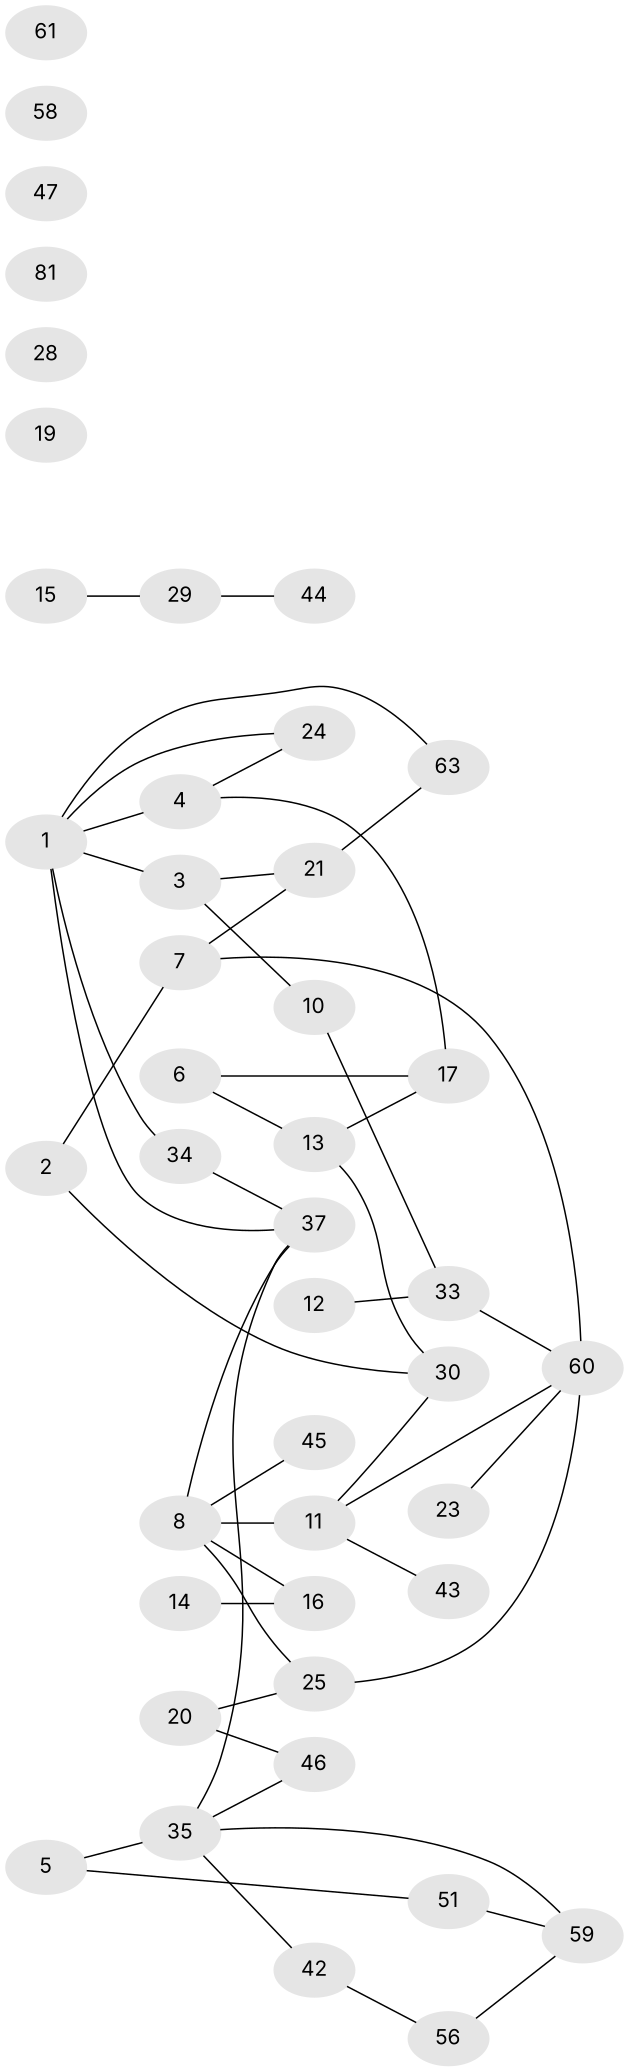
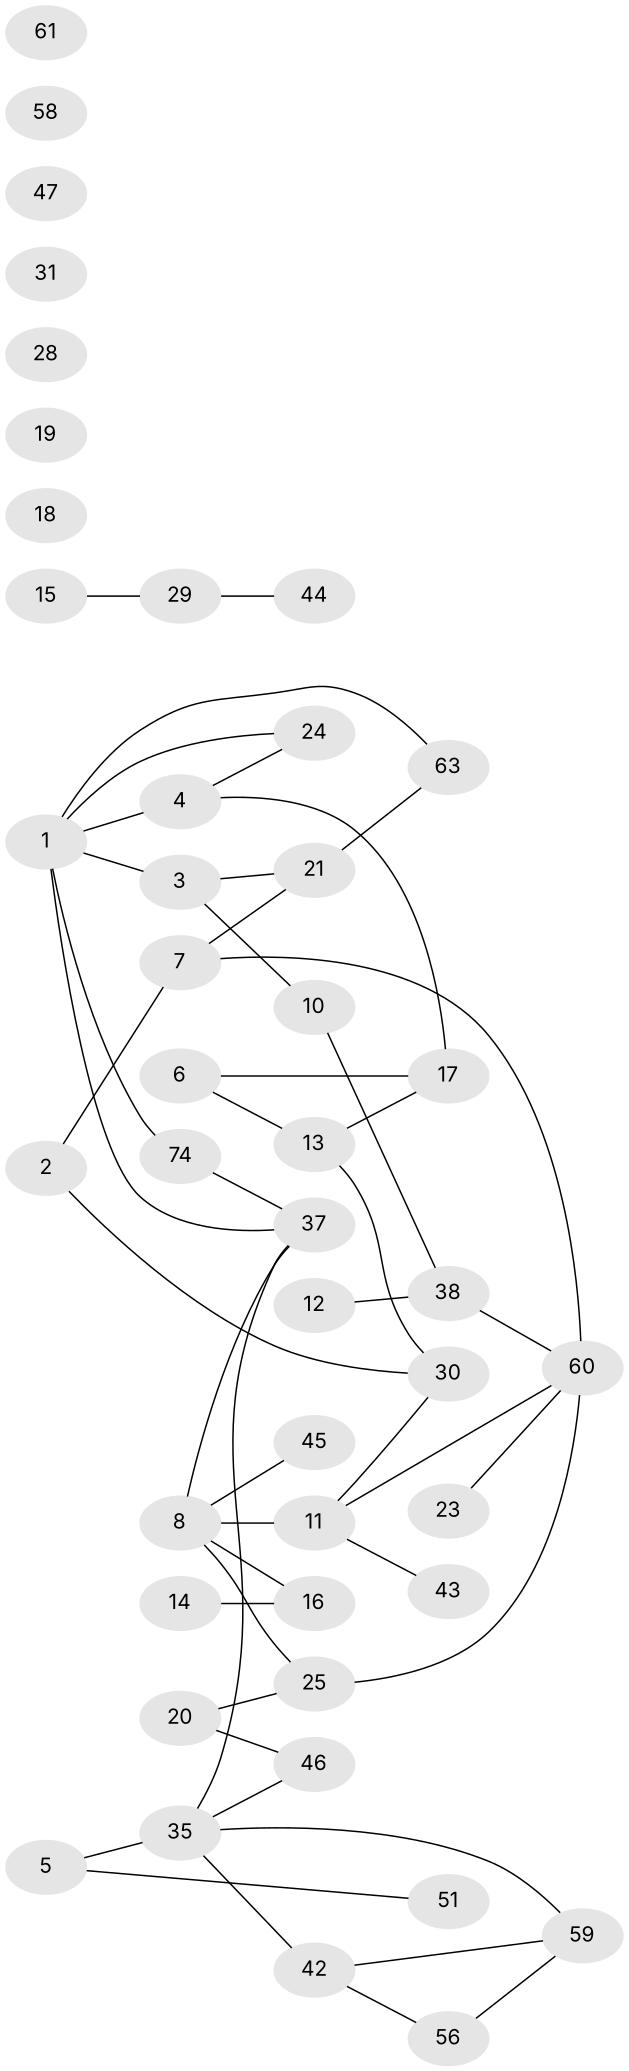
(46, 274) -> (46, 274)
none -> (46, 516)
(180, 1156) -> (180, 1156)
(449, 1294) -> (449, 1294)
(516, 1919) -> (449, 1953)
